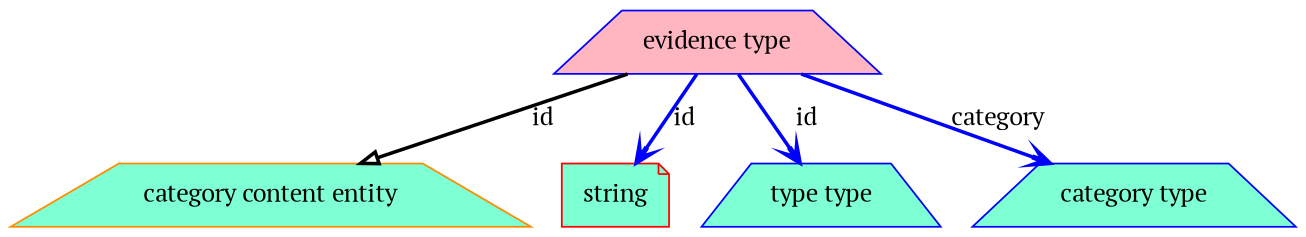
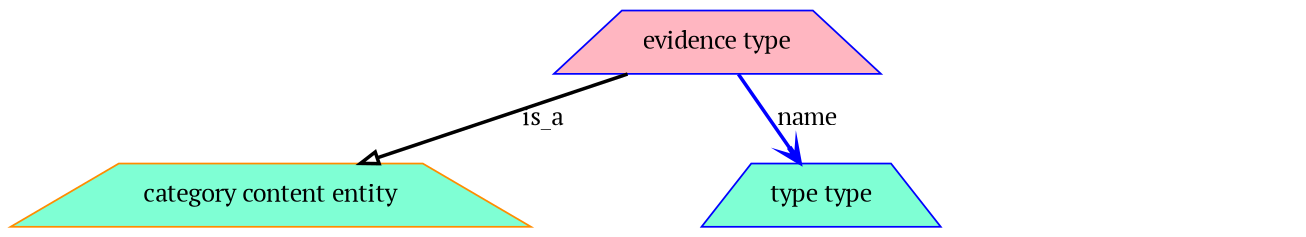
(543, 119) -> (543, 119)
(807, 119) -> (807, 119)
(615, 195) -> none
(1134, 195) -> none
